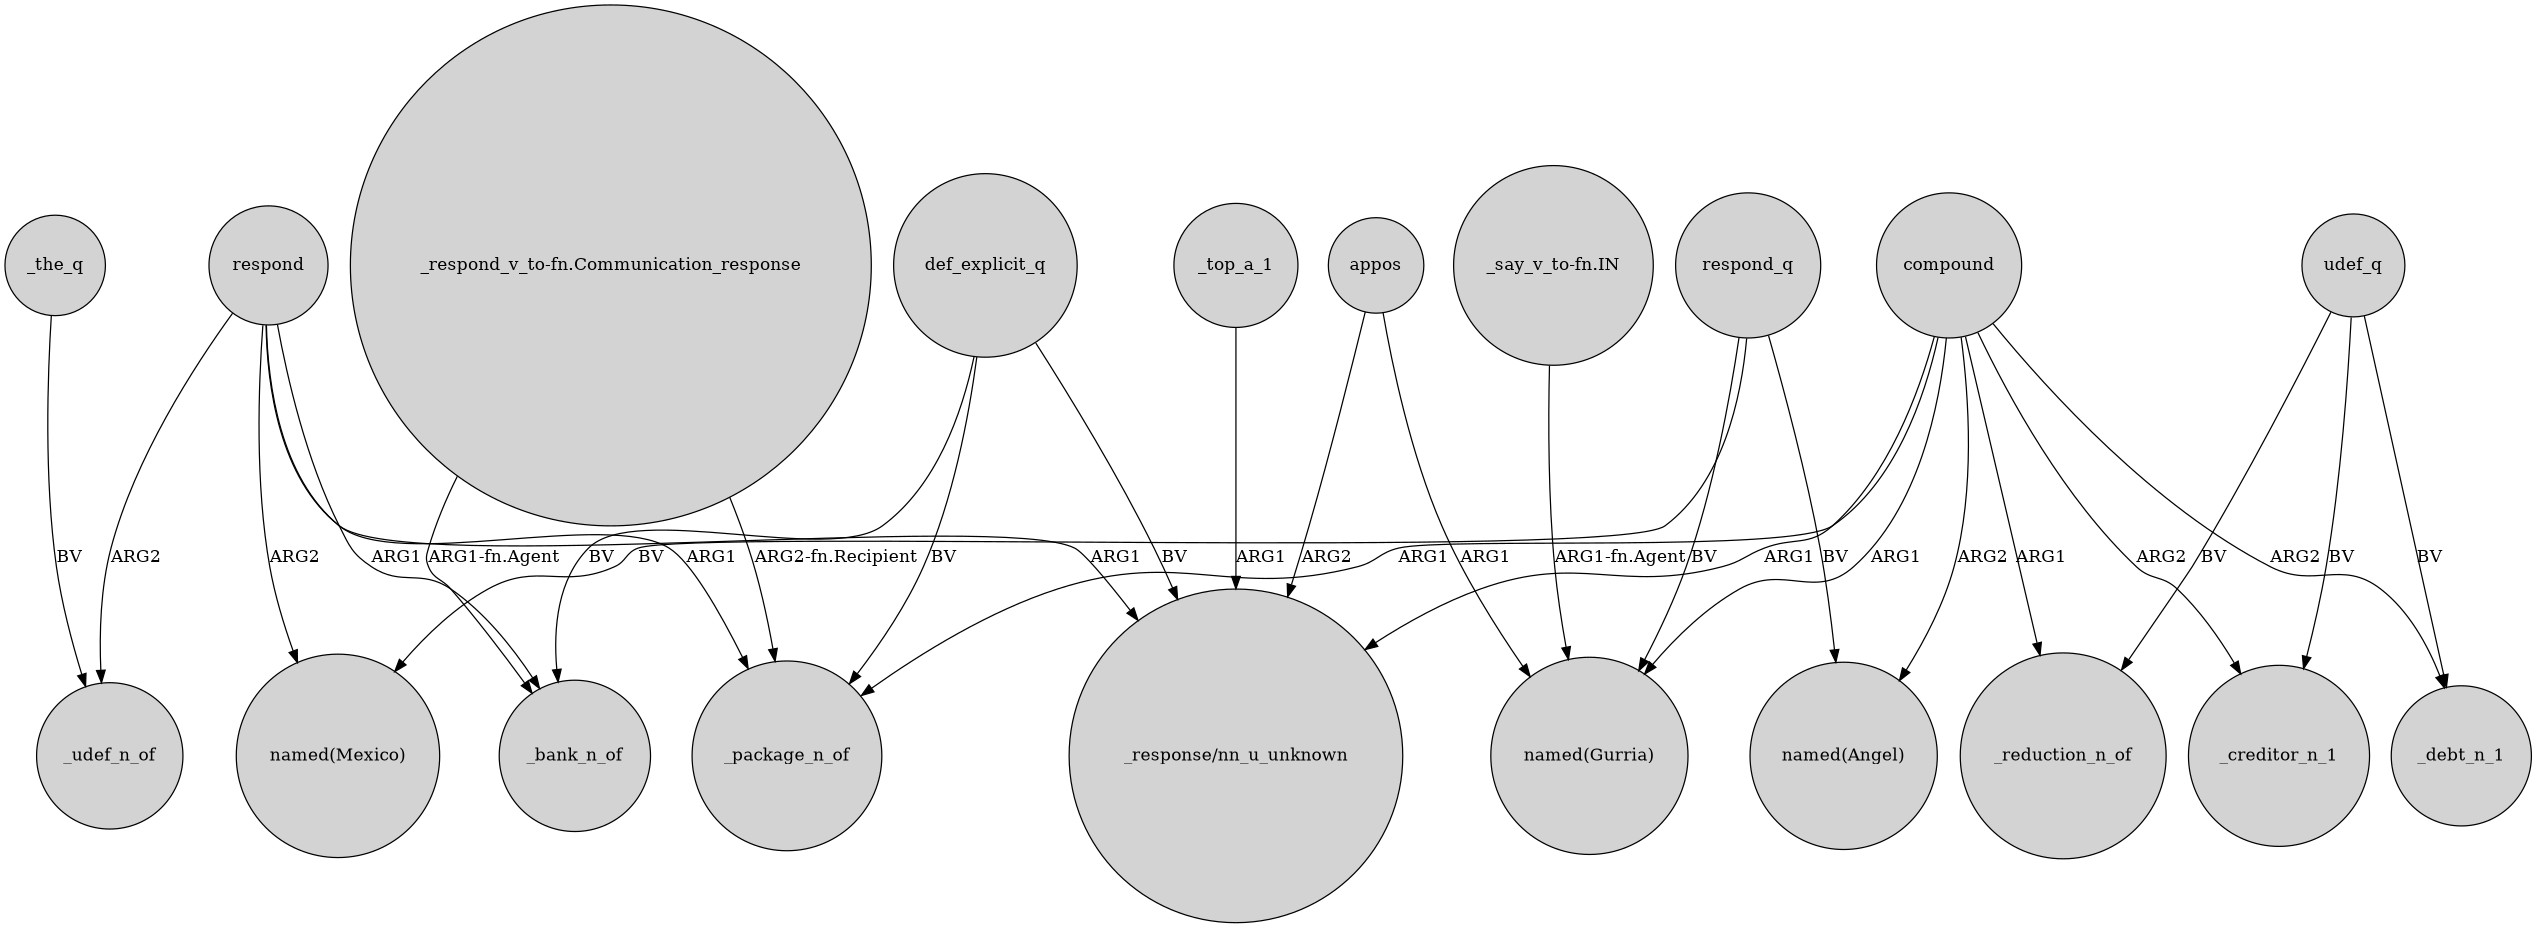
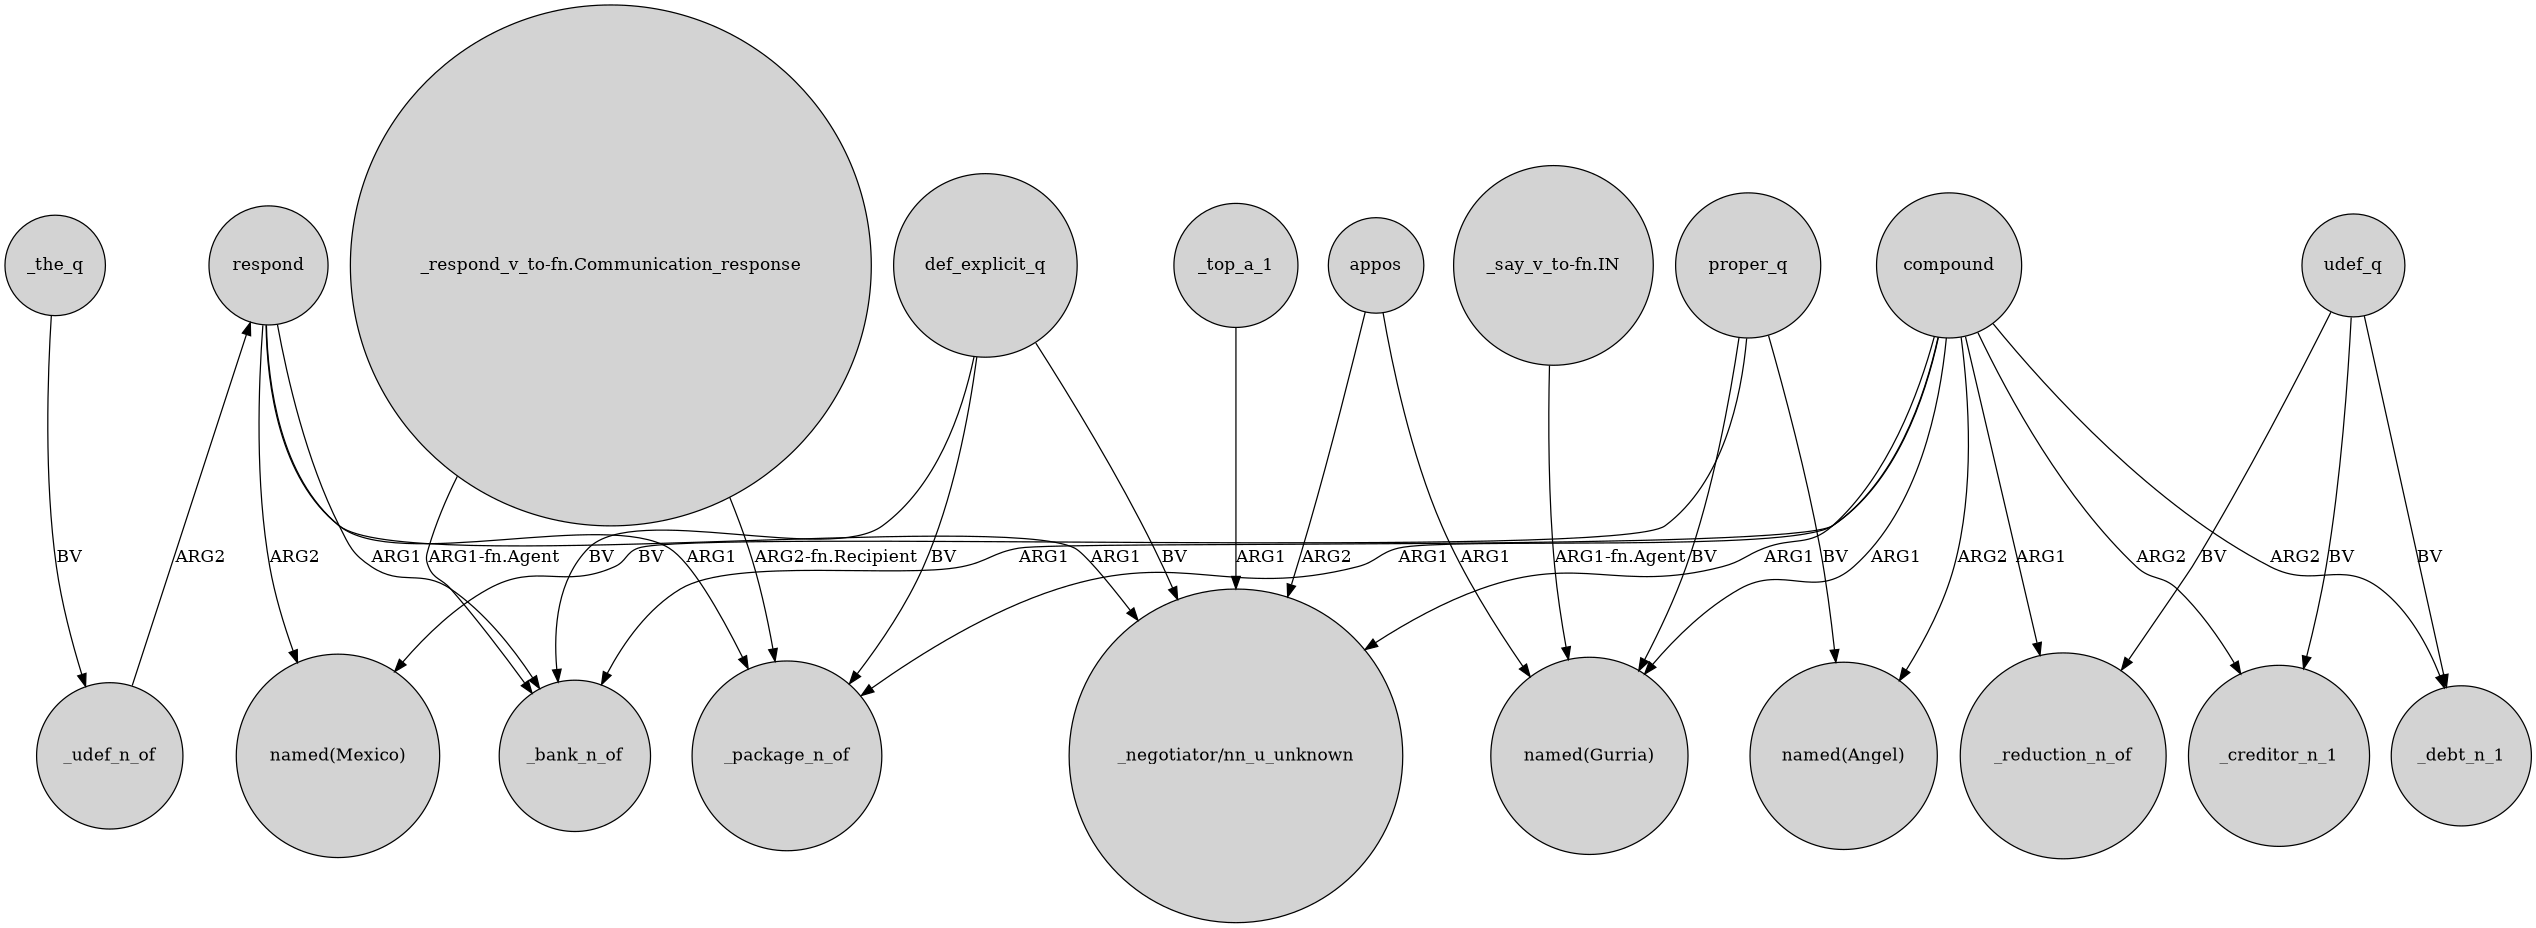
(1748, 265) -> (1748, 265)
(135, 481) -> (189, 510)
none -> (1010, 550)
(1236, 756) -> (1236, 756)
